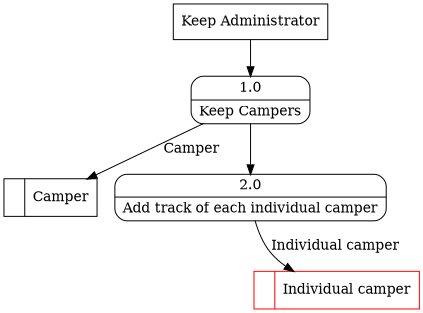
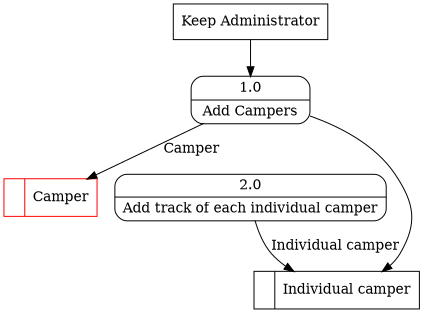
(251, 111) -> (251, 111)
(251, 144) -> (394, 173)
(51, 198) -> (51, 198)
(337, 290) -> (337, 290)
